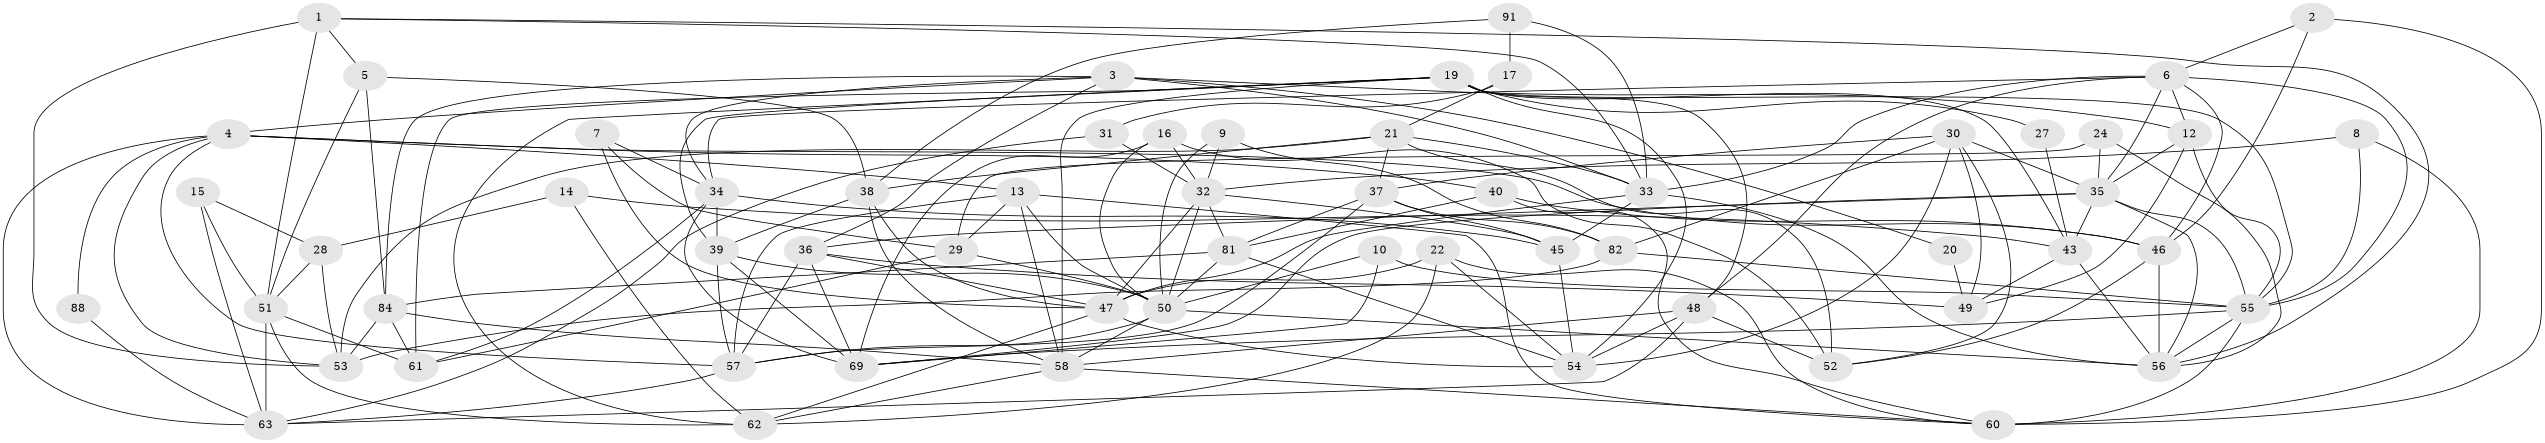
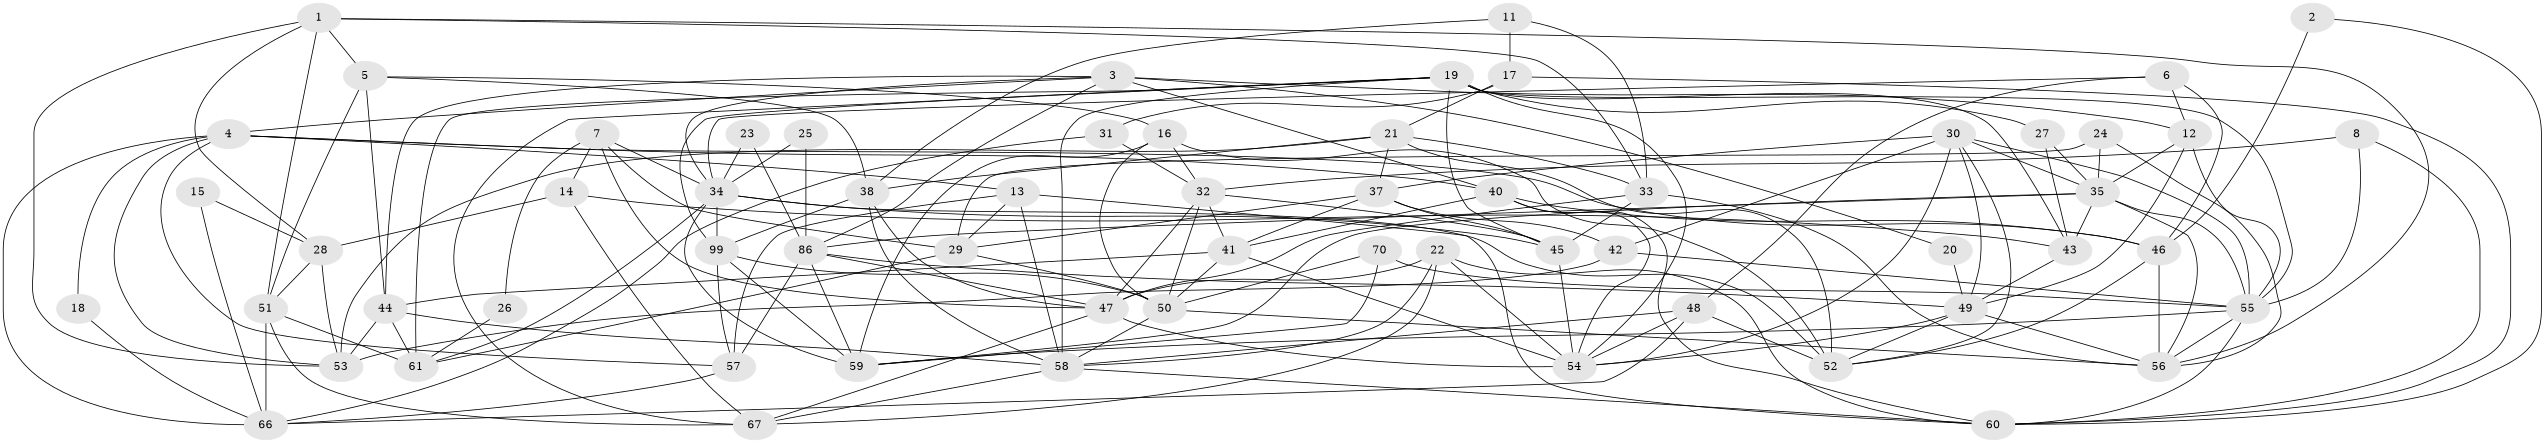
(1510, 18) -> (1510, 18)
(2240, 47) -> none
none -> (769, 85)
(1887, 111) -> none
(1386, 112) -> (1305, 134)
none -> (2354, 114)
(1696, 116) -> (1460, 194)
none -> (196, 132)
none -> (748, 134)
none -> (806, 134)
(1223, 134) -> none
(2137, 136) -> (2077, 170)
(2402, 144) -> (2140, 183)
none -> (582, 163)
none -> (1642, 233)
none -> (1488, 244)
(717, 251) -> (717, 251)
(806, 251) -> (806, 251)
(1229, 251) -> (1229, 251)
(1380, 251) -> (1380, 251)
(1616, 251) -> (1616, 251)
(227, 253) -> none
(1082, 265) -> none
(78, 309) -> (78, 309)
(386, 309) -> (386, 309)
none -> (505, 309)
(2115, 309) -> (2062, 338)
(1191, 324) -> (1261, 209)
none -> (1357, 333)
none -> (1898, 338)
(953, 346) -> none
none -> (1755, 349)
(857, 367) -> (857, 367)
(266, 425) -> (266, 425)
(755, 425) -> (755, 425)
